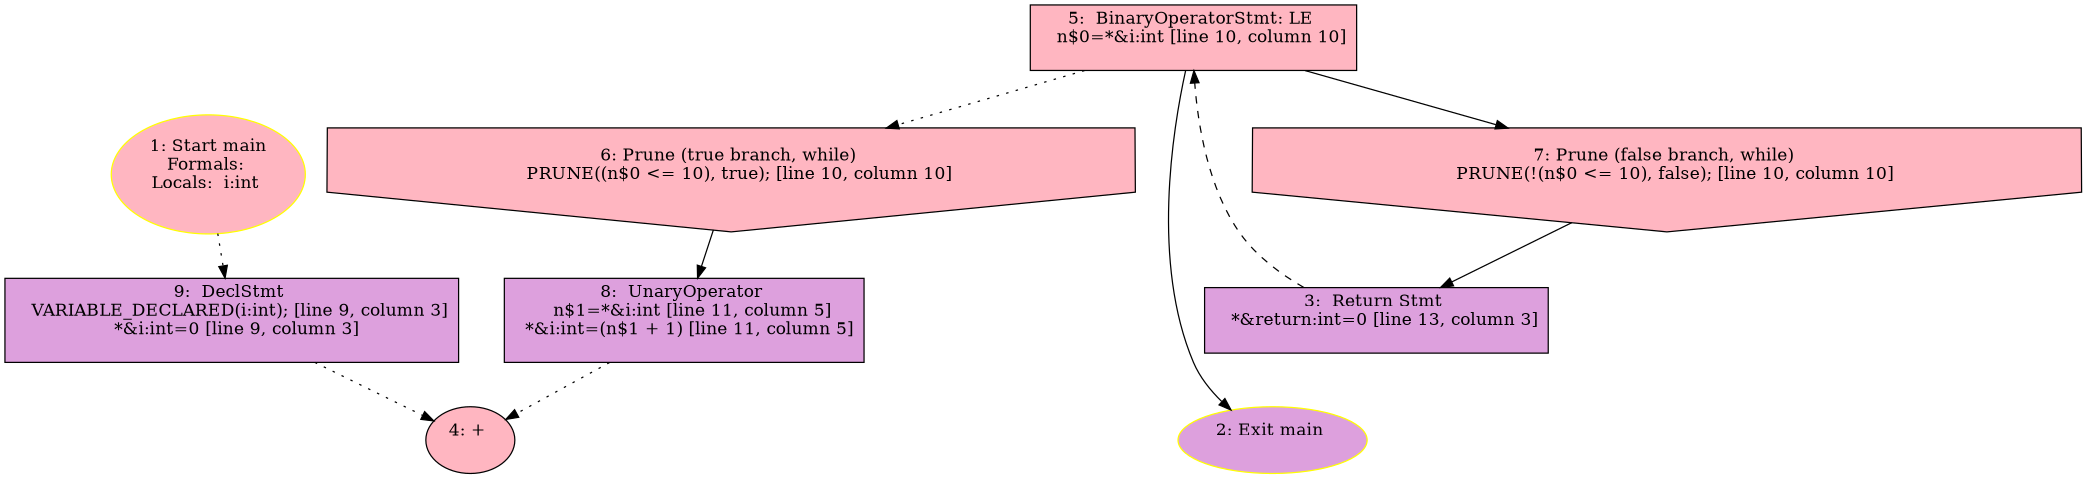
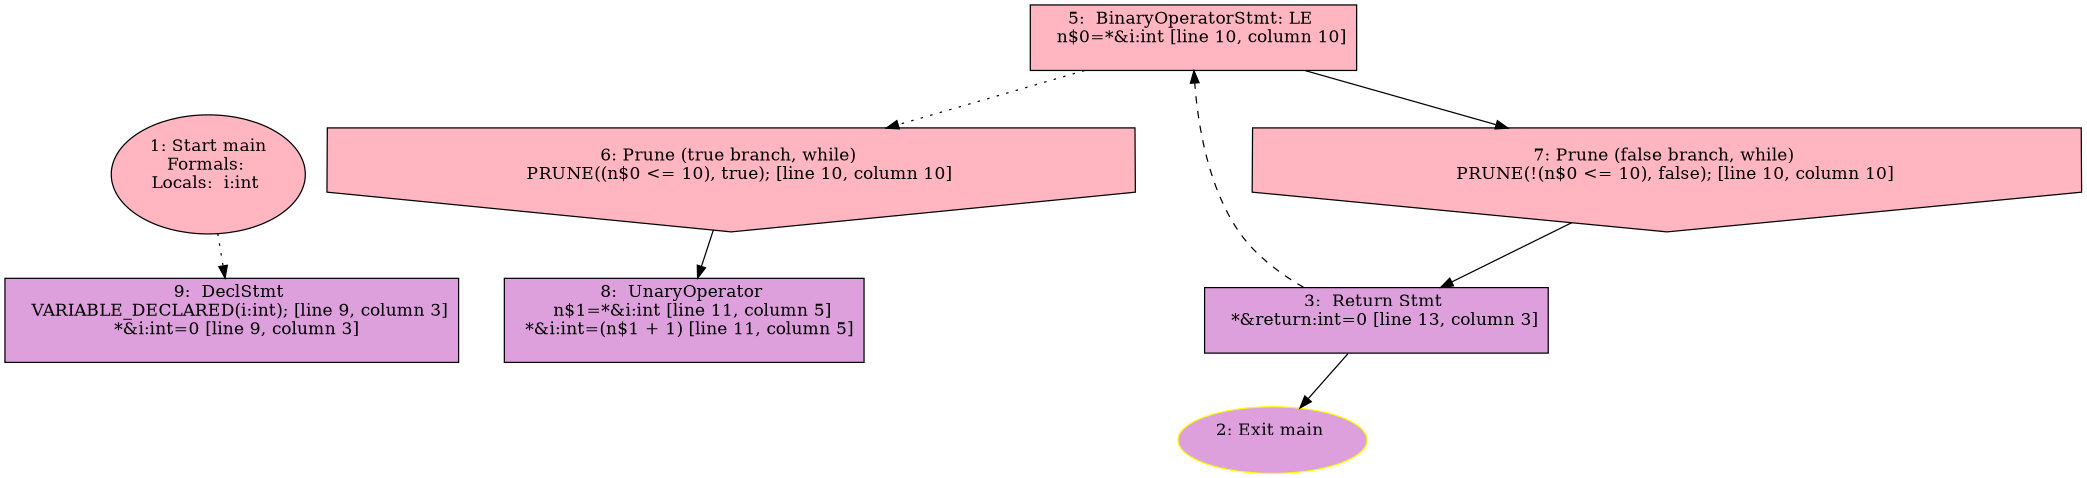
(208, 174) -> (208, 174)
(1169, 242) -> (1328, 376)
(470, 440) -> none
